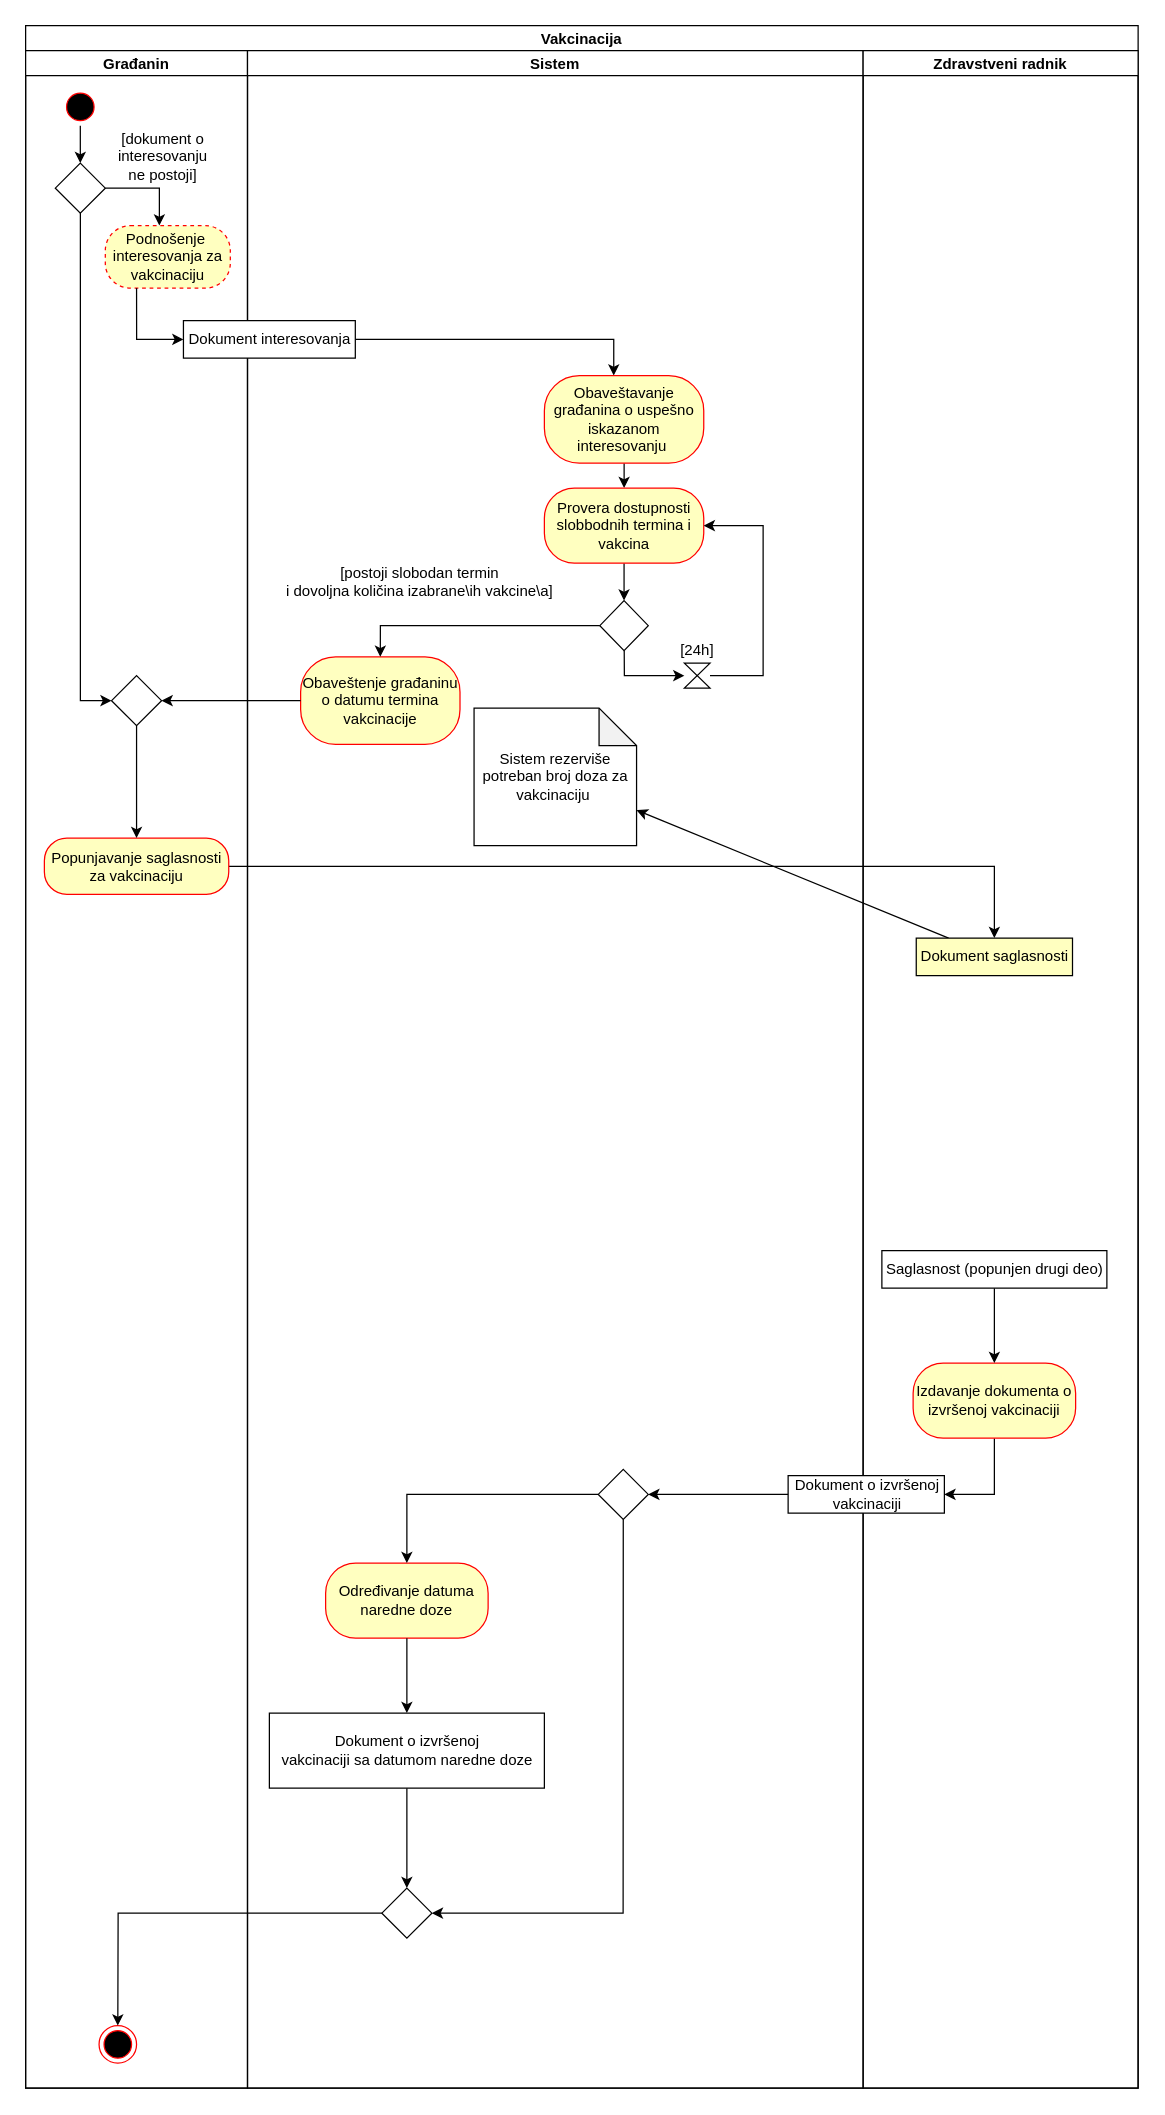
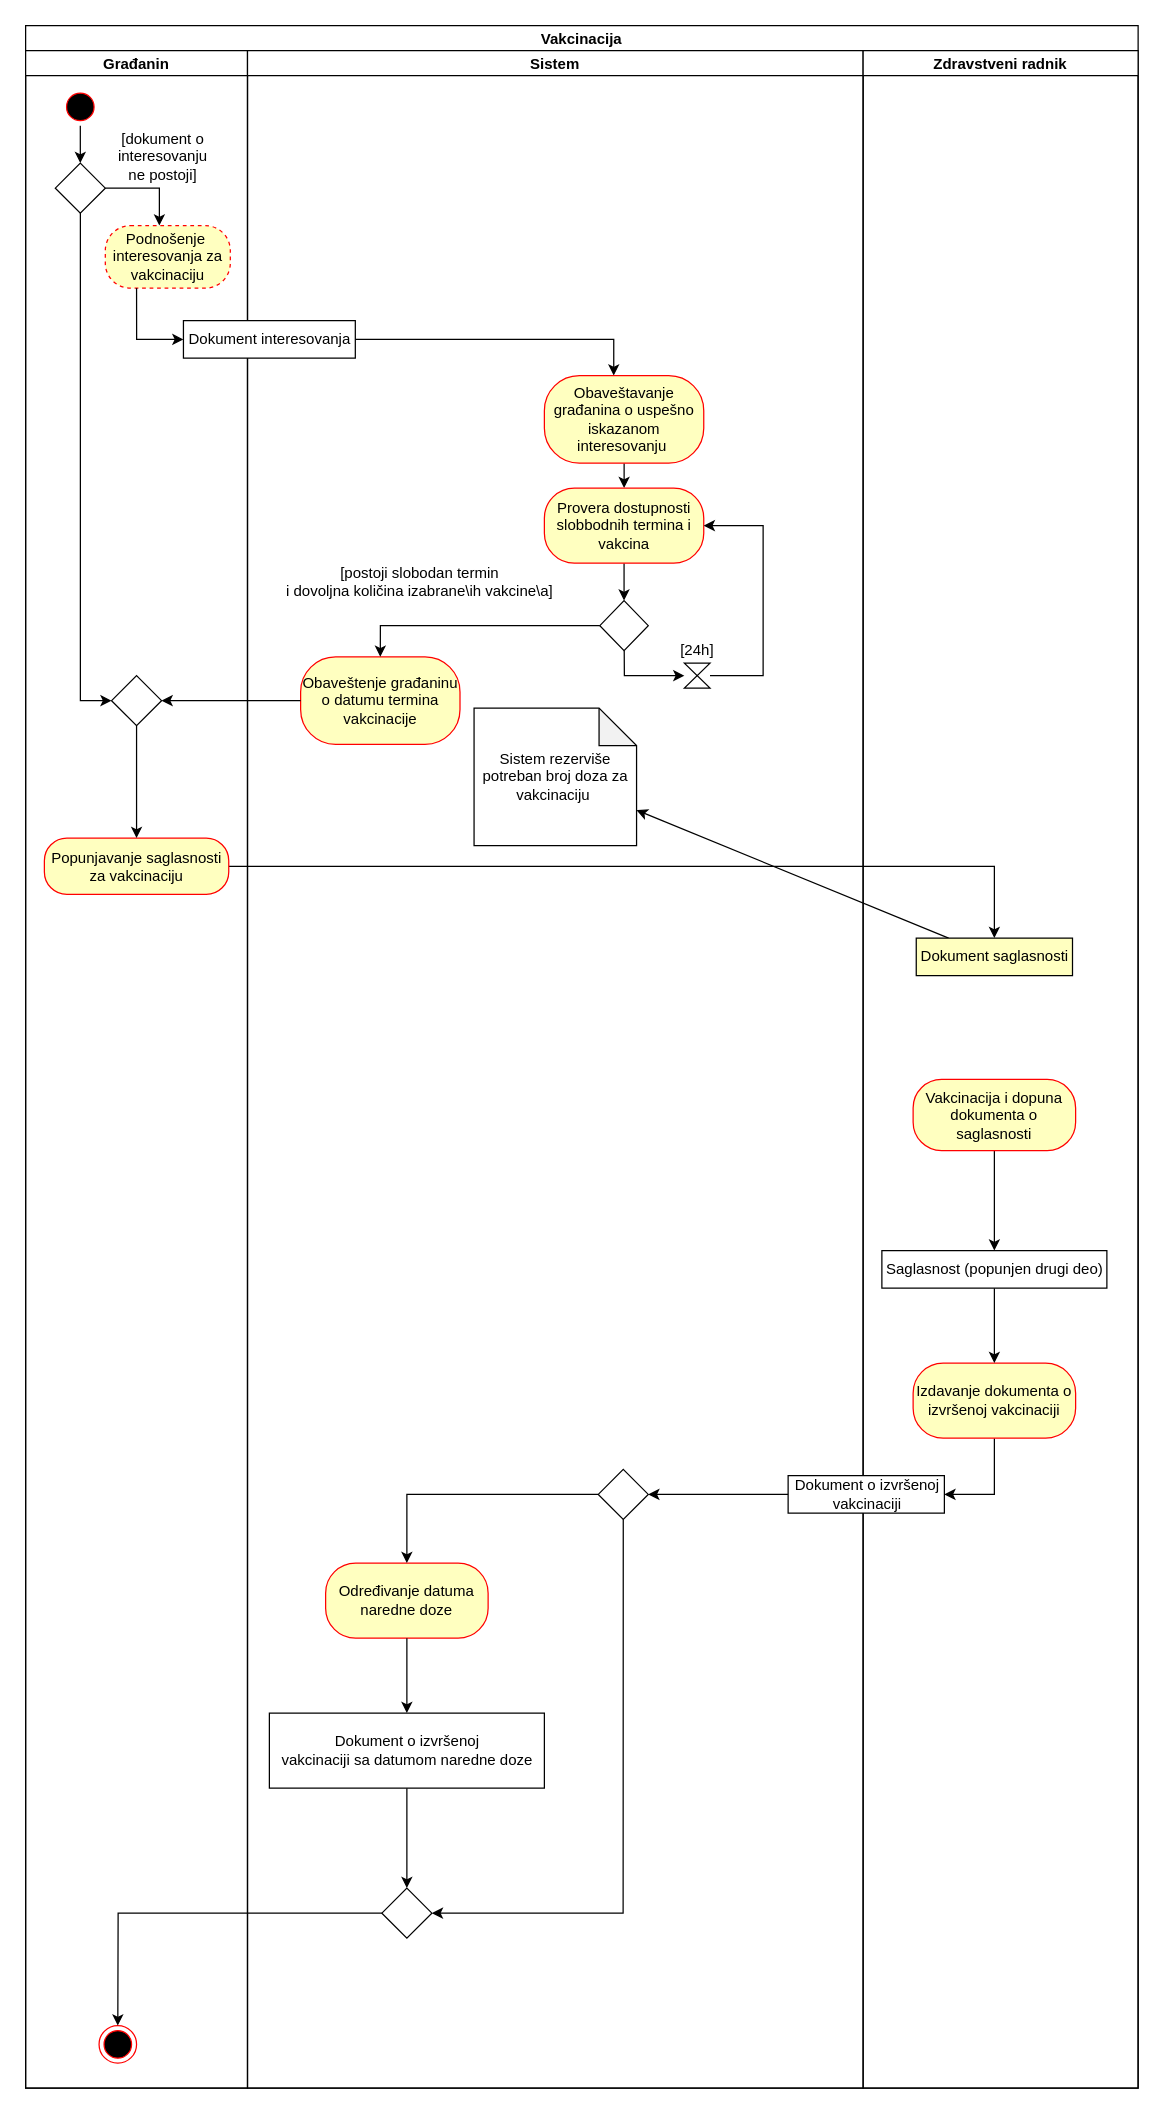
none -> (994, 1115)
none -> (994, 1197)
